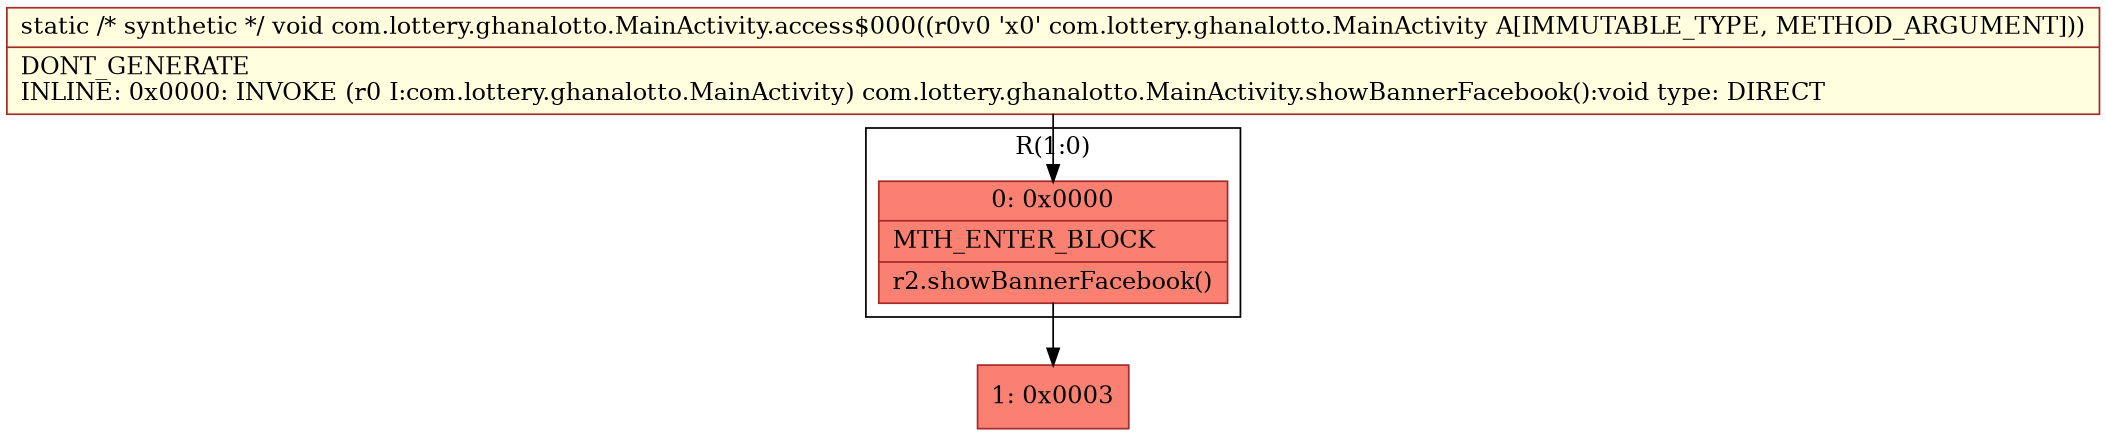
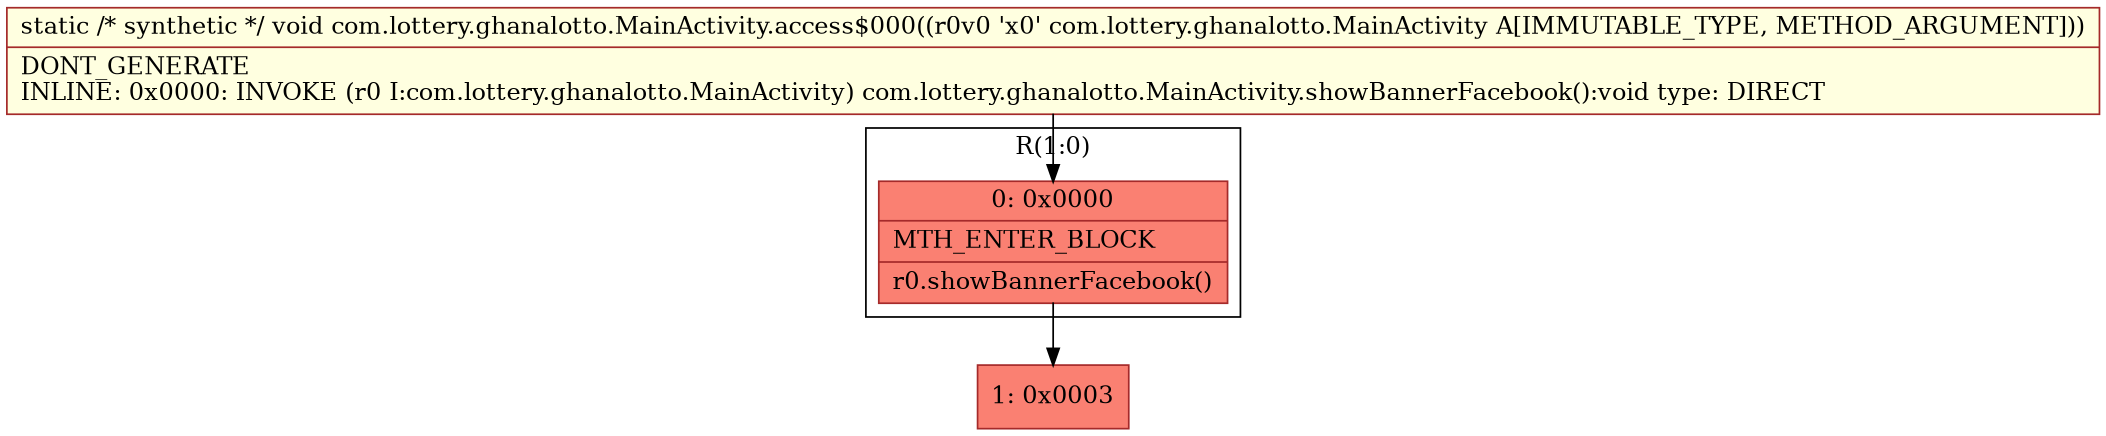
(1053, 282) -> (1053, 282)
